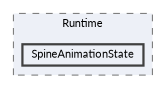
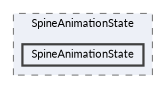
(83, 24) -> (83, 24)
